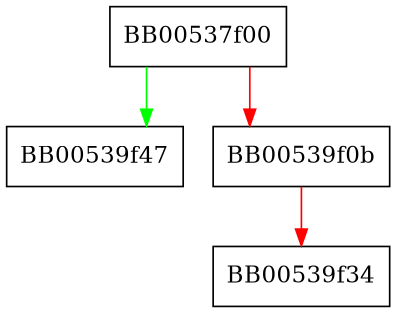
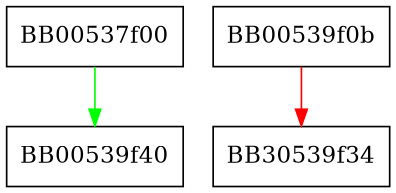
(250, 88) -> none
(95, 157) -> (95, 157)
(301, 276) -> (301, 157)
